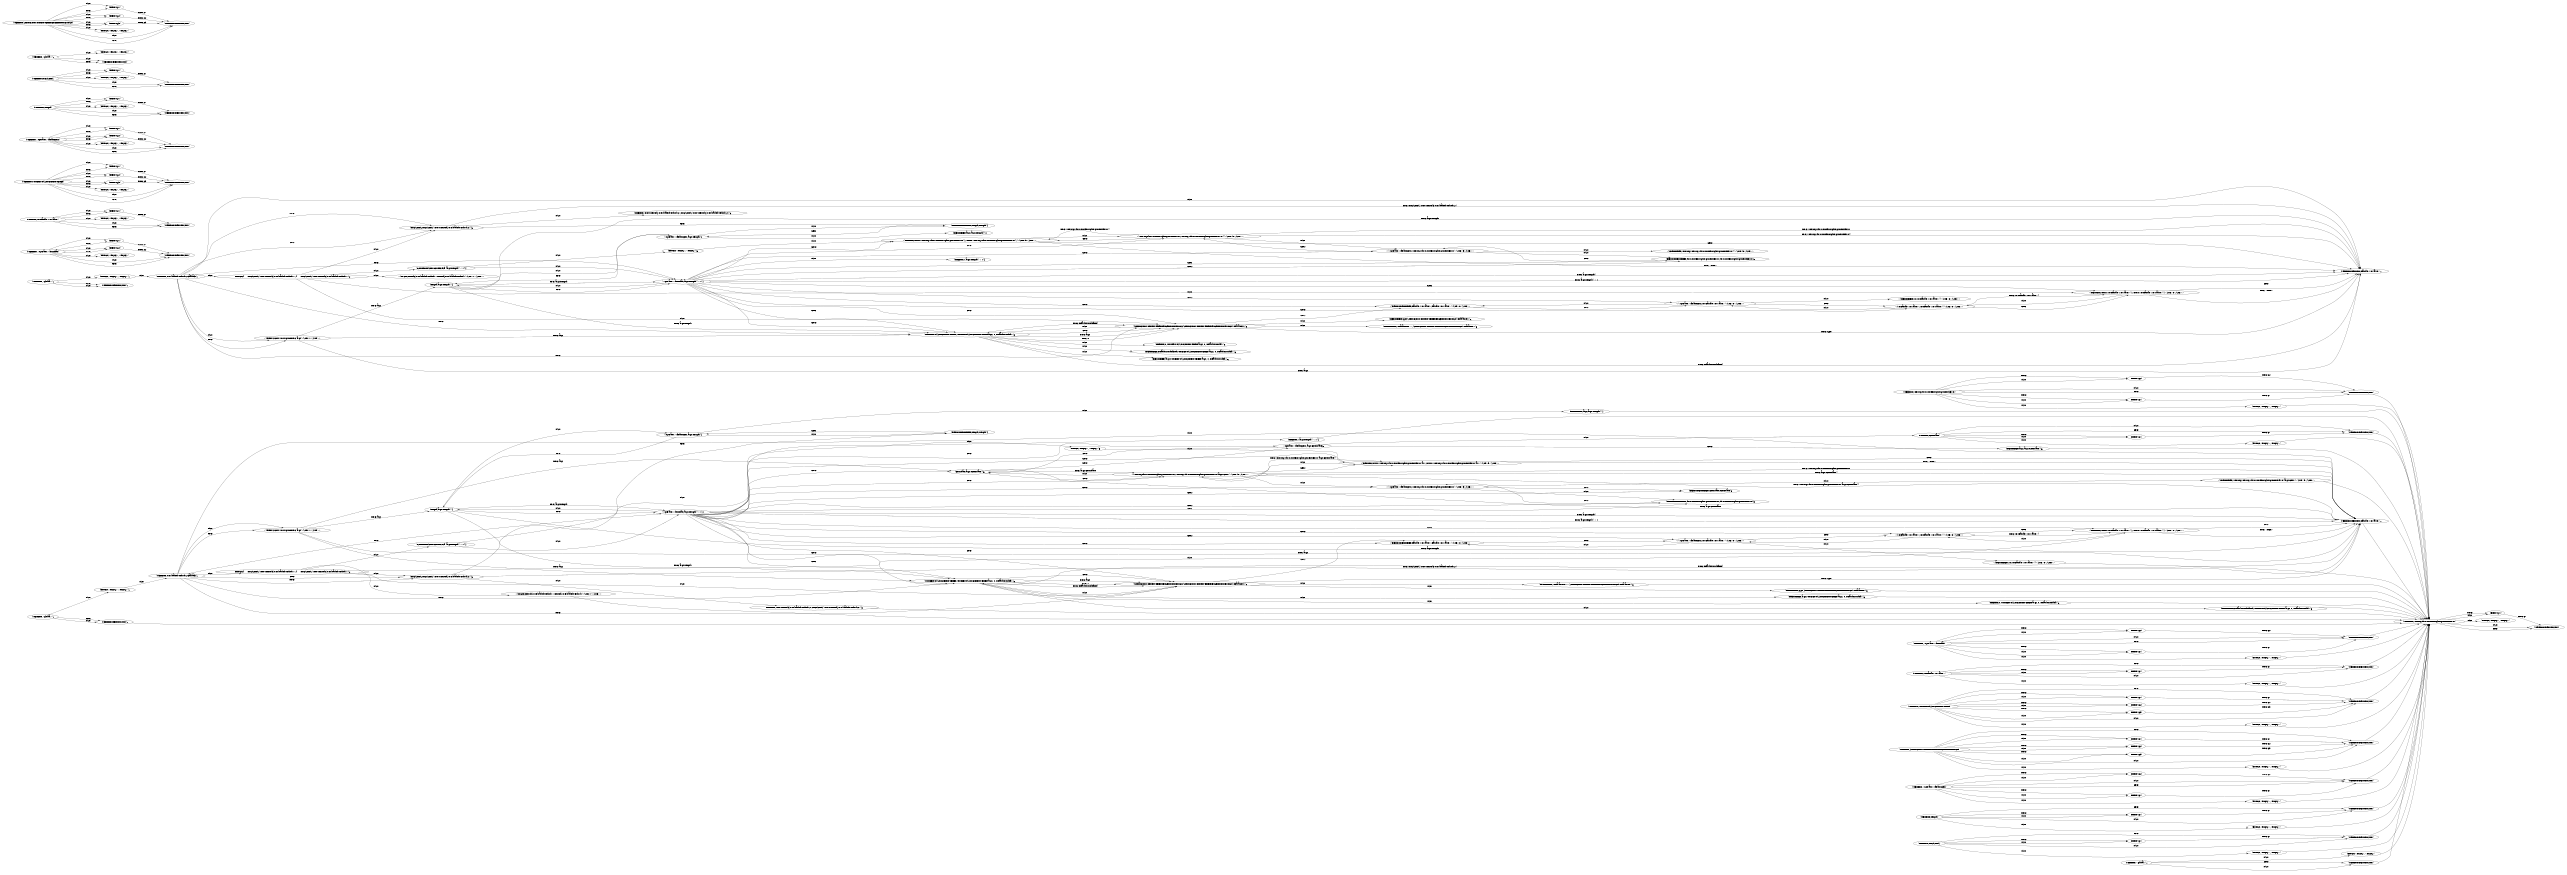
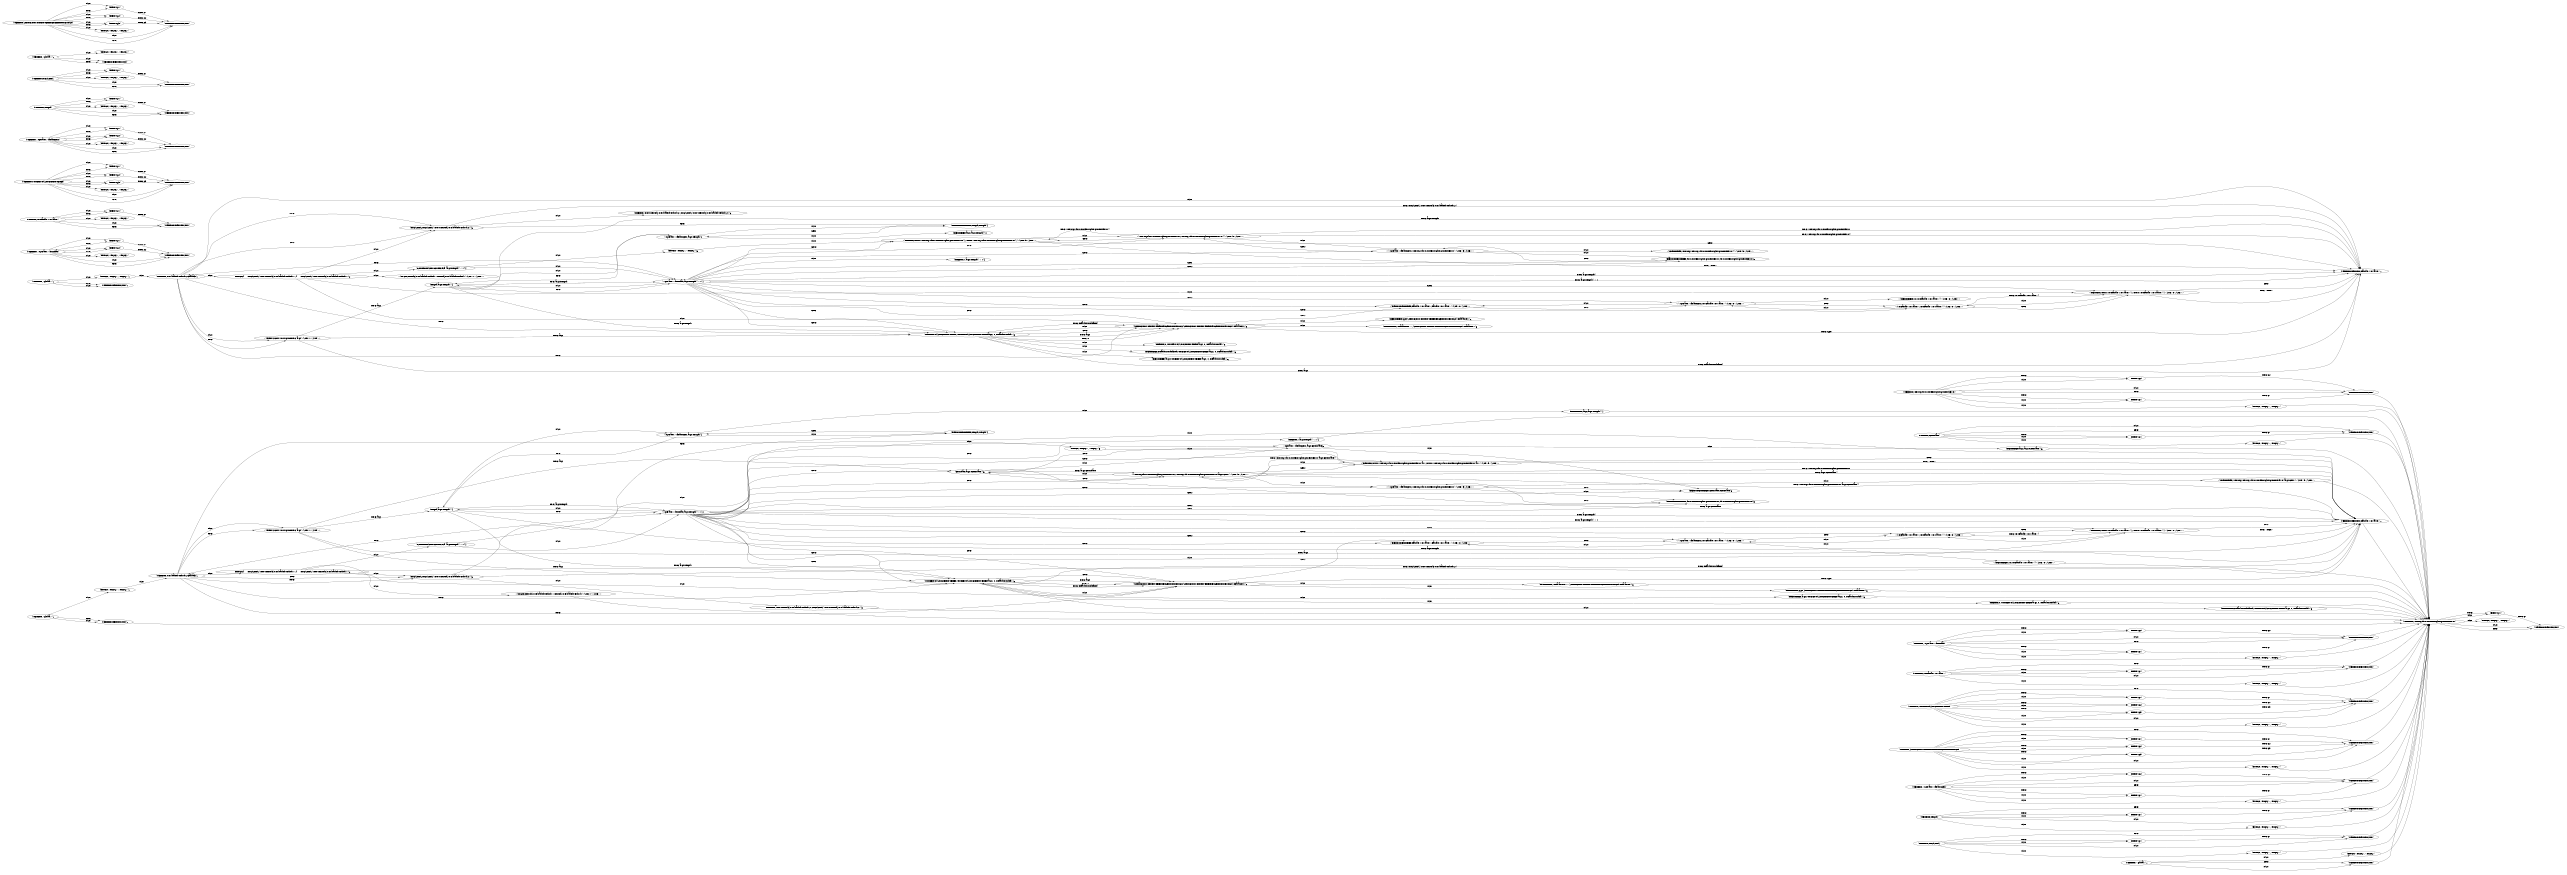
(1618, 439) -> (1511, 459)
(1710, 446) -> (1710, 446)
(1085, 463) -> (1085, 463)
